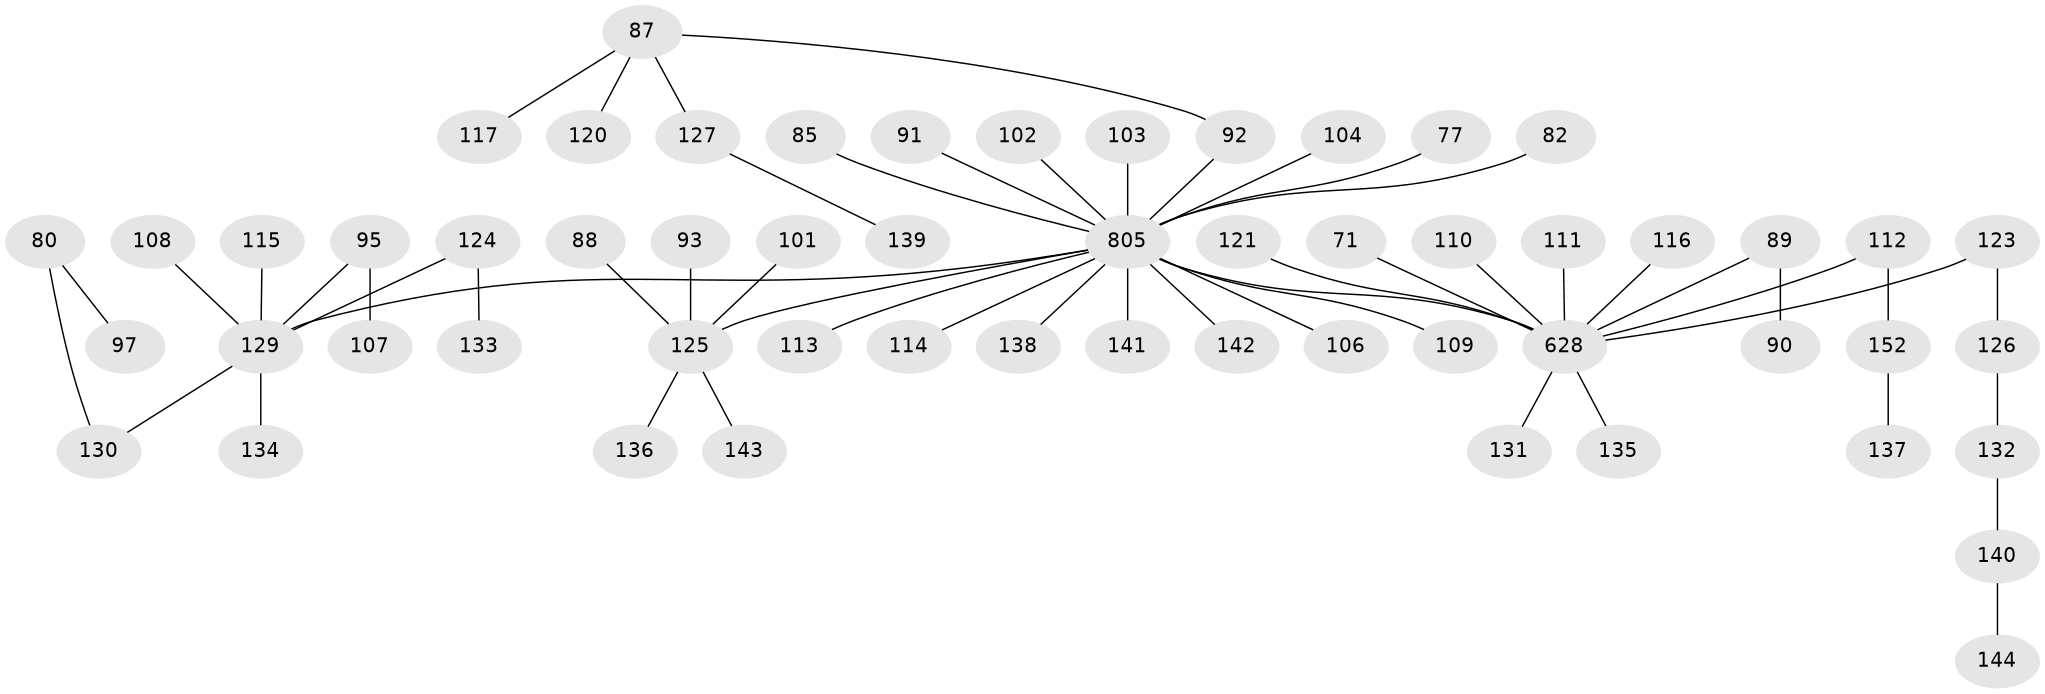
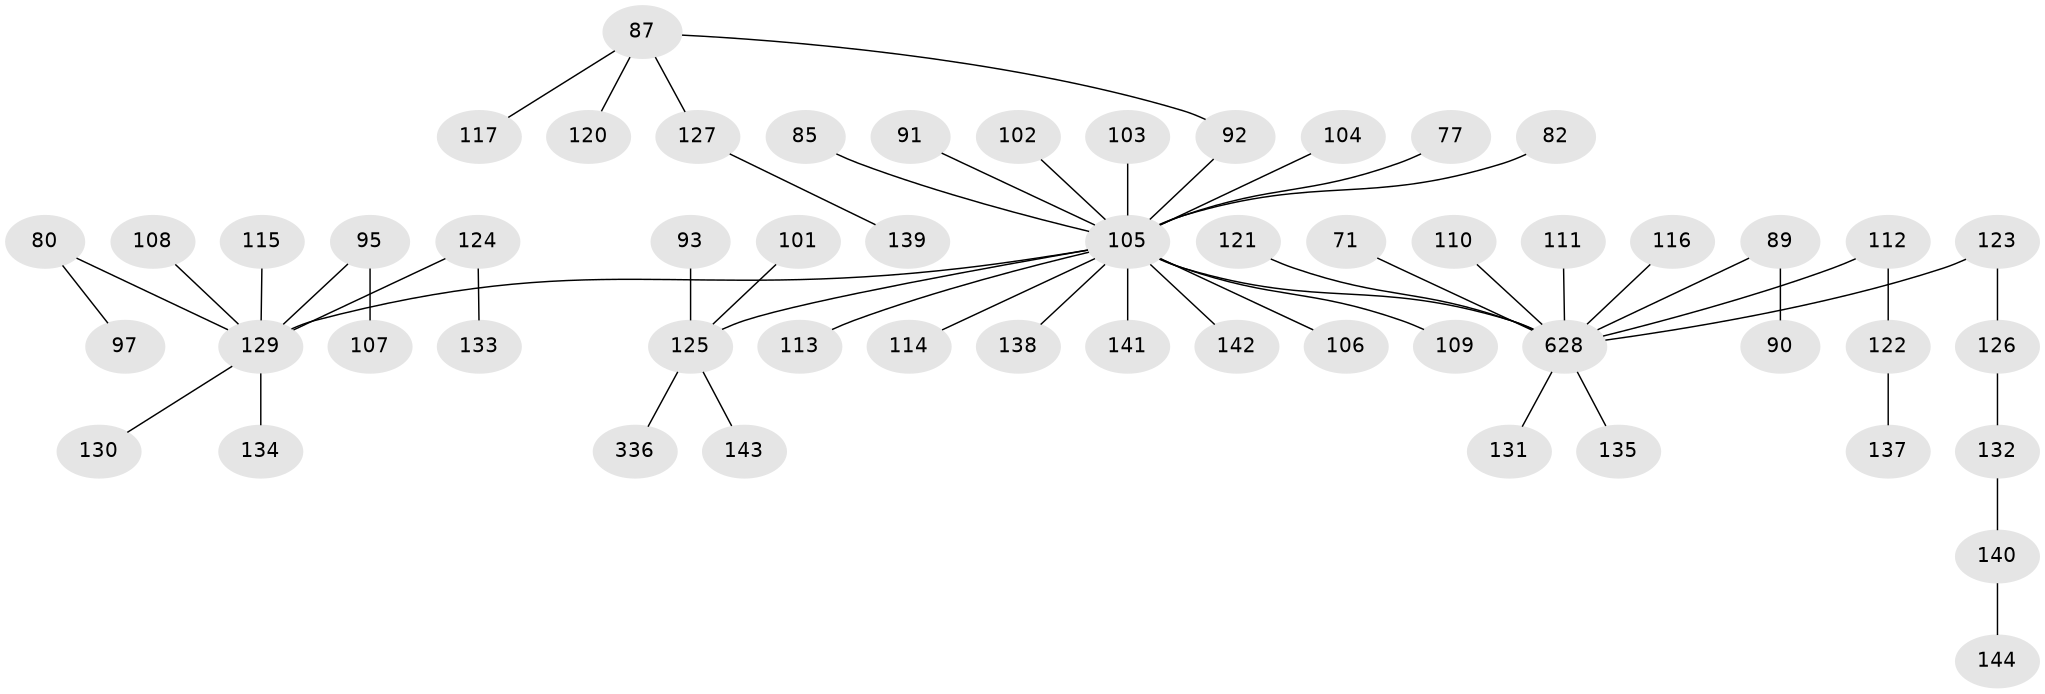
(586, 242) -> none
(1128, 242) -> (1128, 242)
(1888, 347) -> (1888, 347)
(66, 348) -> (152, 294)
(635, 452) -> (635, 452)
